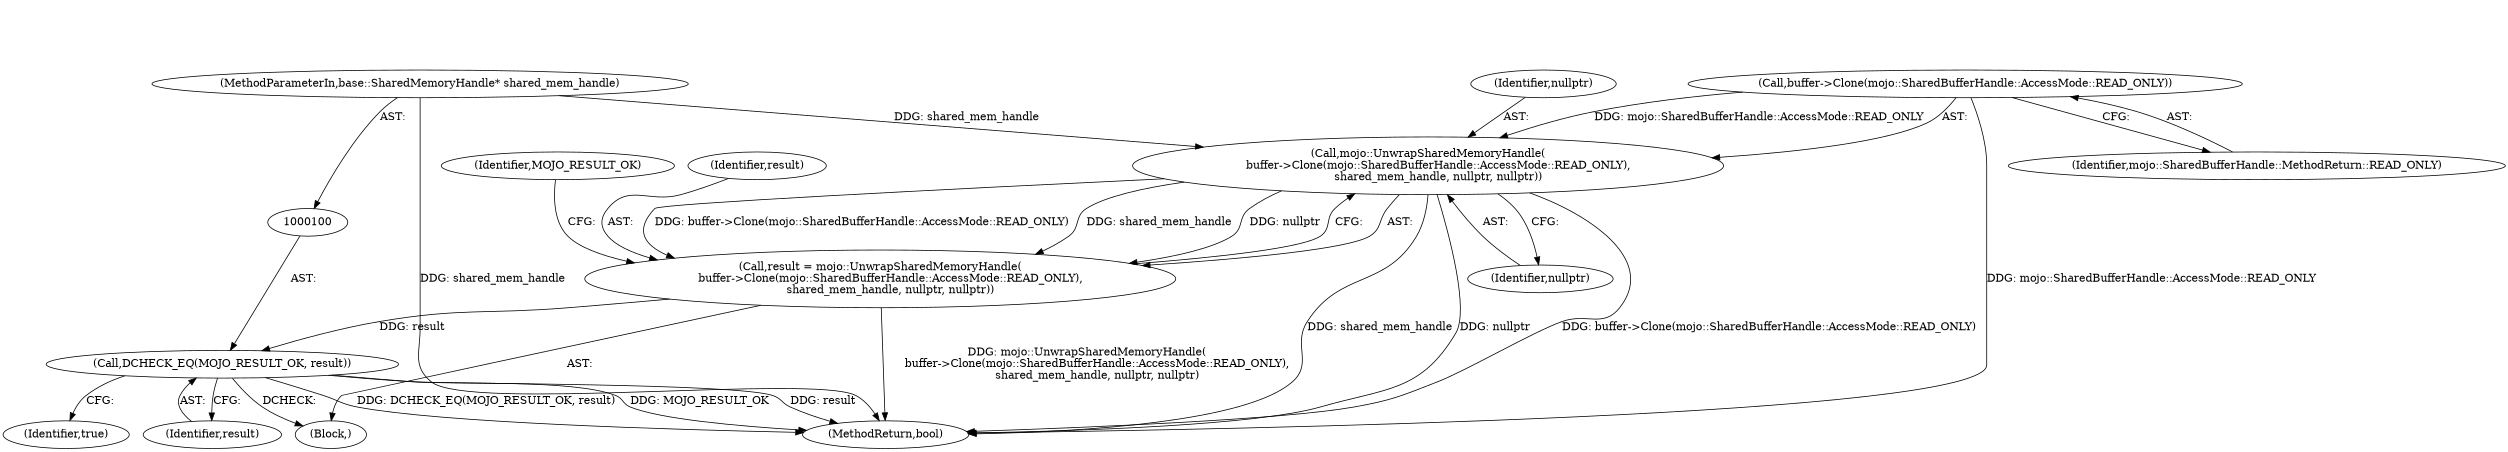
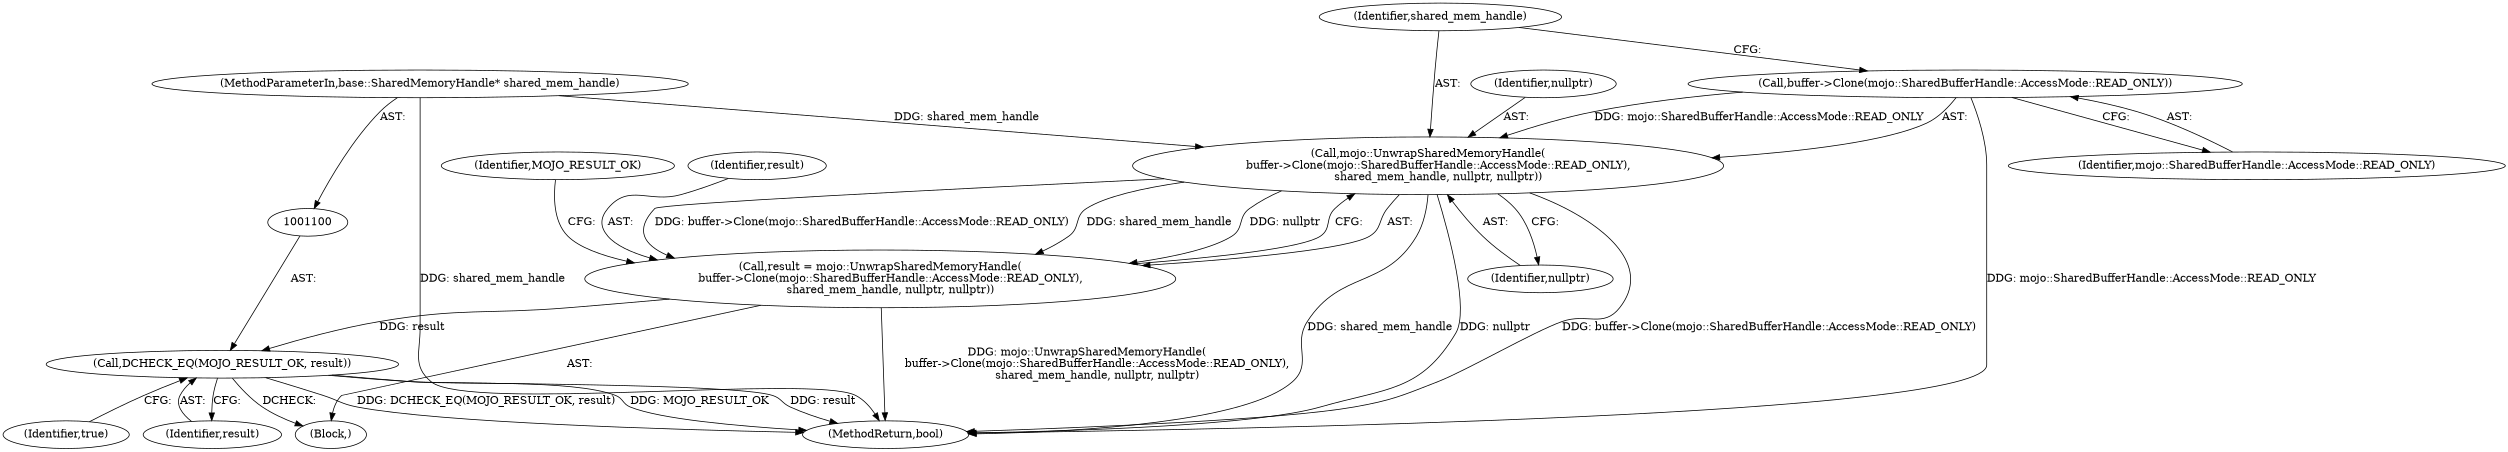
none -> (1440, 17)
(2257, 166) -> (2257, 166)
(308, 222) -> (308, 222)
(95, 390) -> (134, 400)
